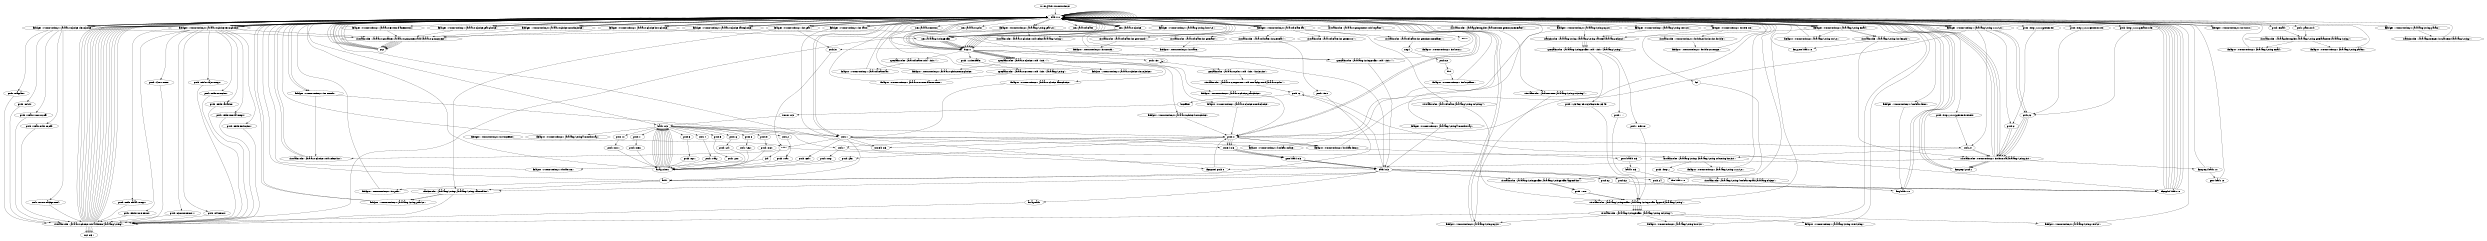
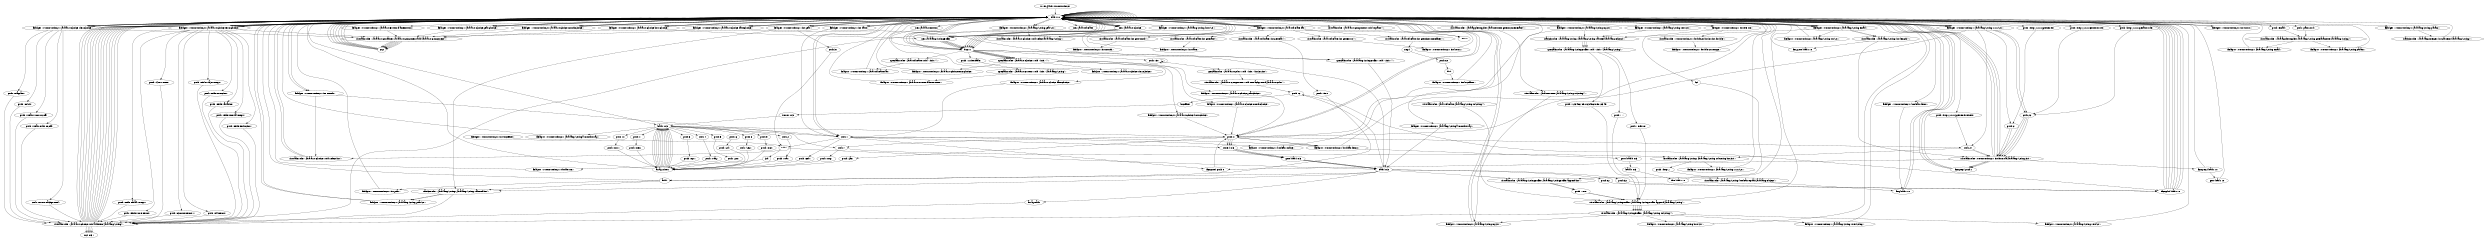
(972, 28) -> none
(1406, 29) -> none
(1075, 46) -> (1387, 44)
(1385, 48) -> (1382, 32)
(699, 130) -> none
(880, 148) -> none
(779, 175) -> none
(1657, 181) -> none
